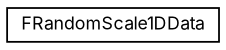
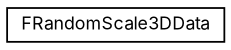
(113, 25) -> (116, 25)
